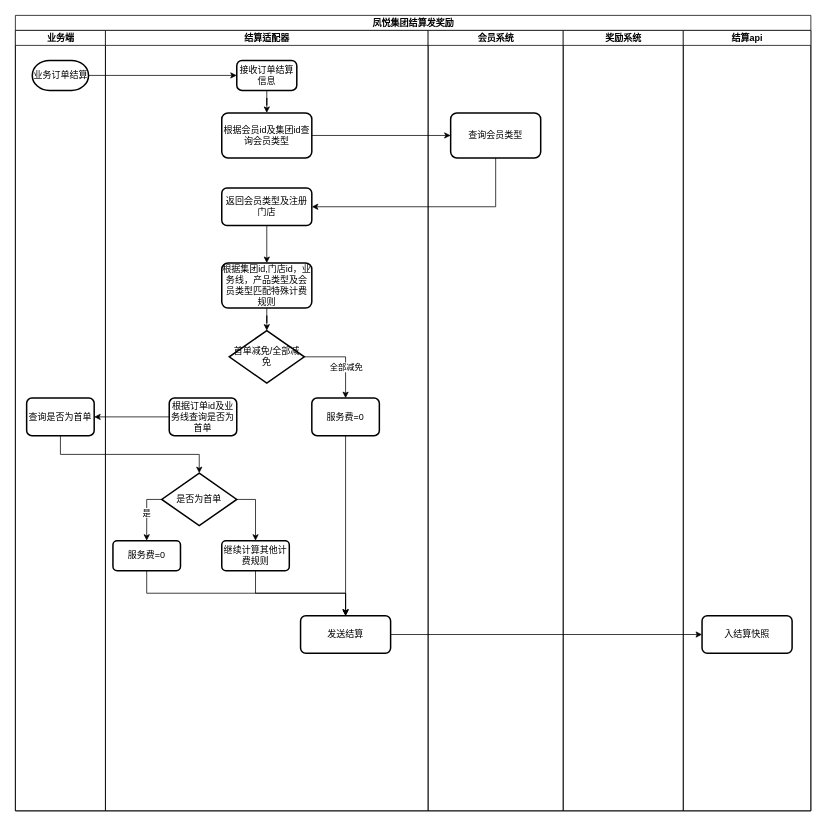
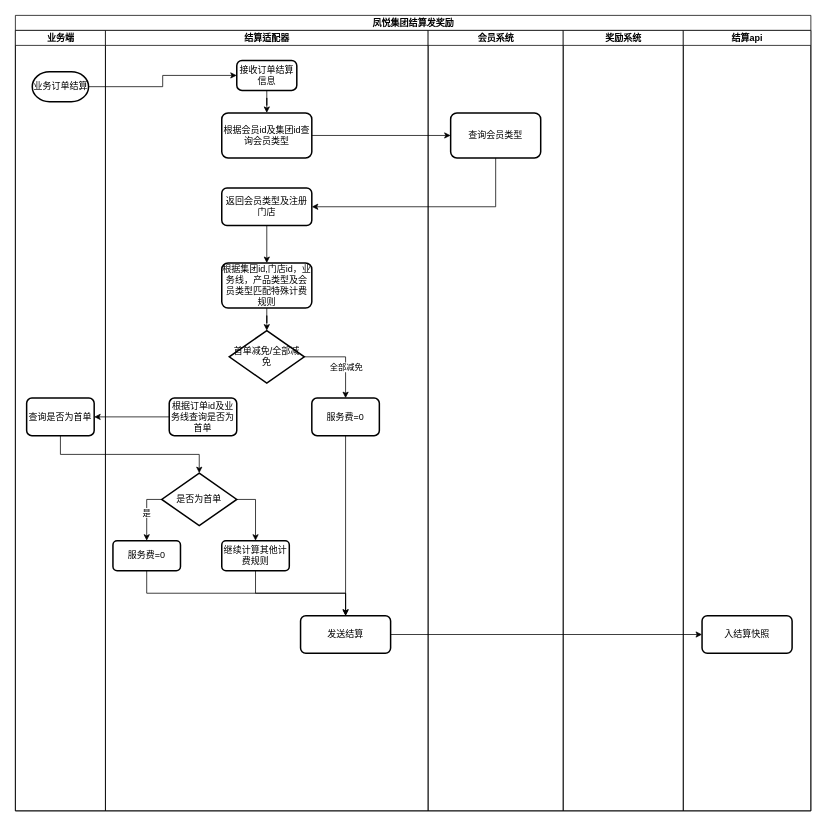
(60, 75) -> (60, 87)
(345, 611) -> (345, 613)
